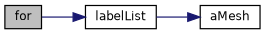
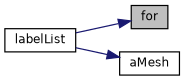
(57, 17) -> (97, 28)
